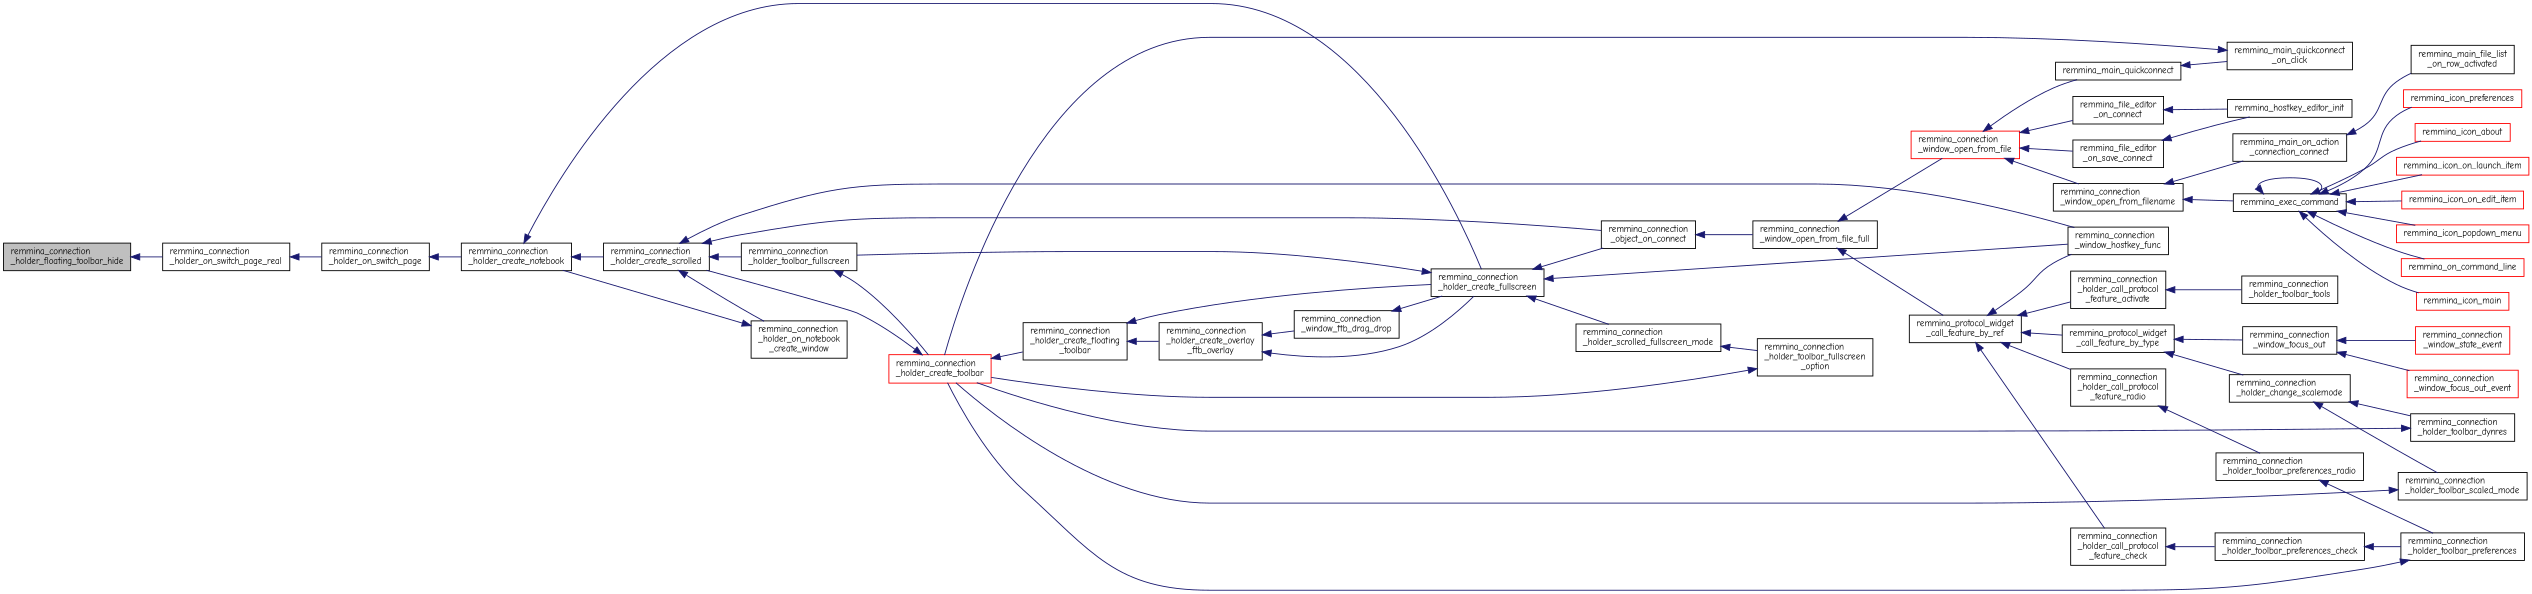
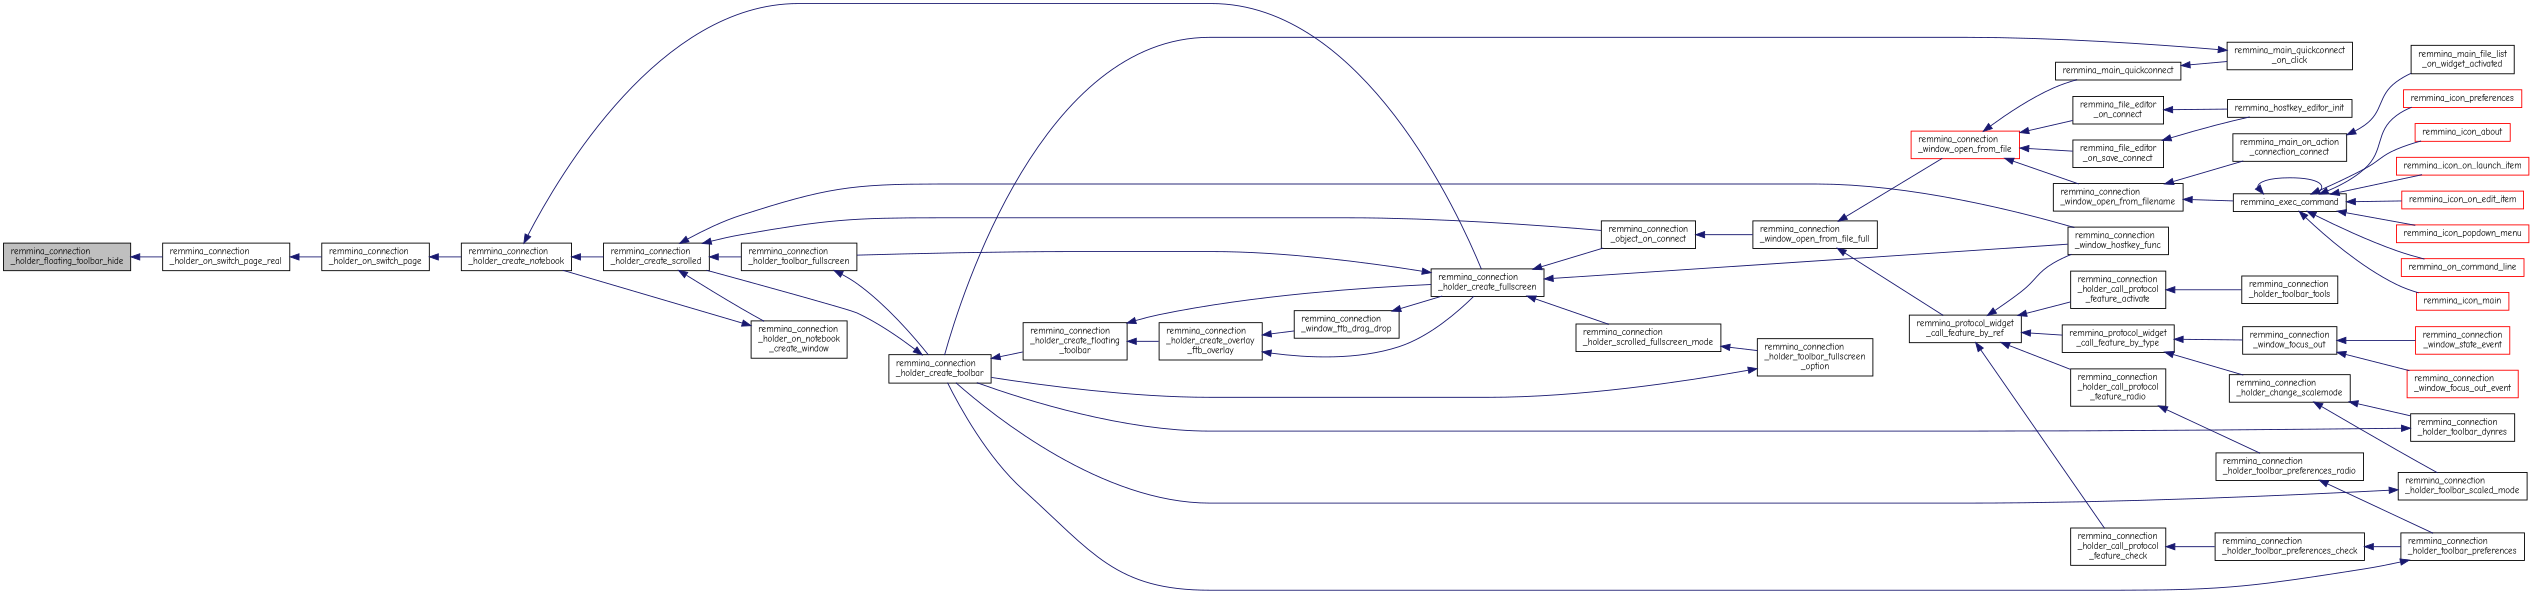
(2463, 60) -> (2463, 60)
(940, 369) -> (940, 369)
